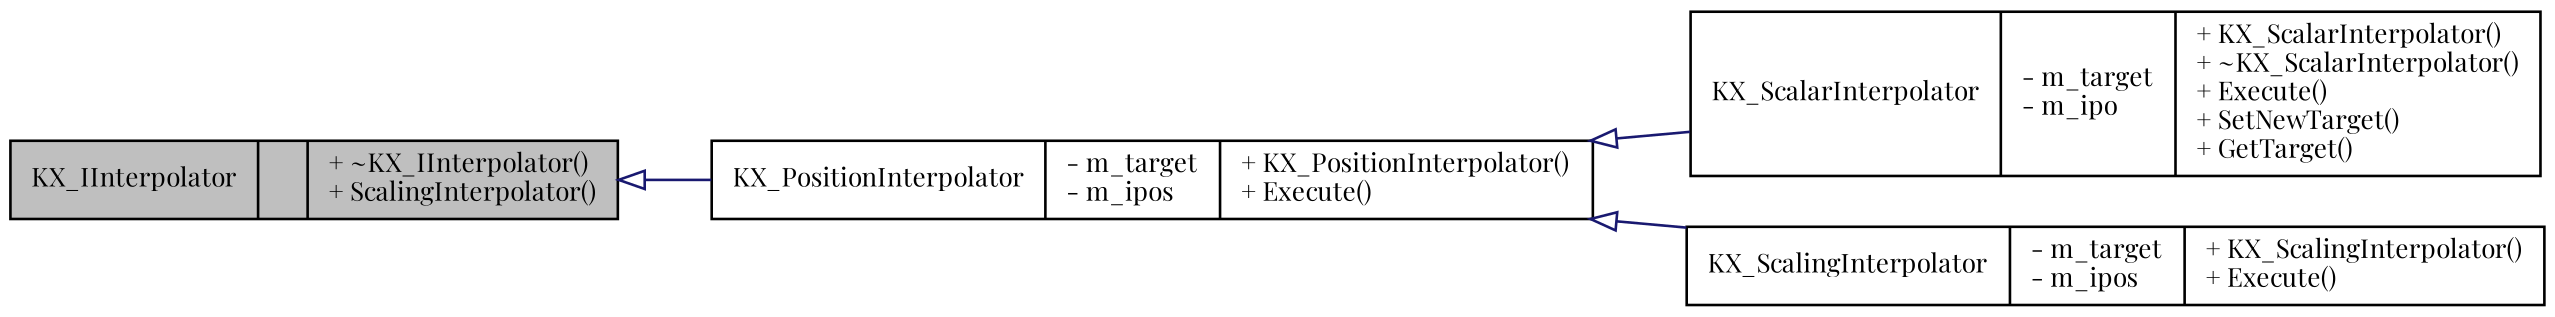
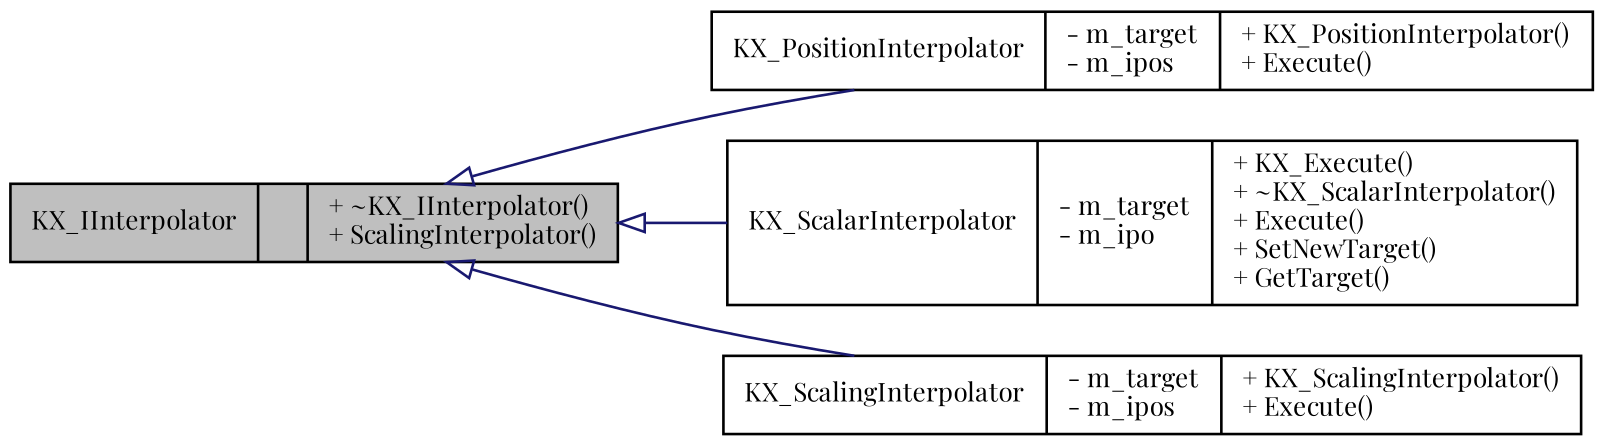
(2350, 35) -> (1324, 164)
(1653, 135) -> (686, 223)
(1651, 224) -> (662, 319)
